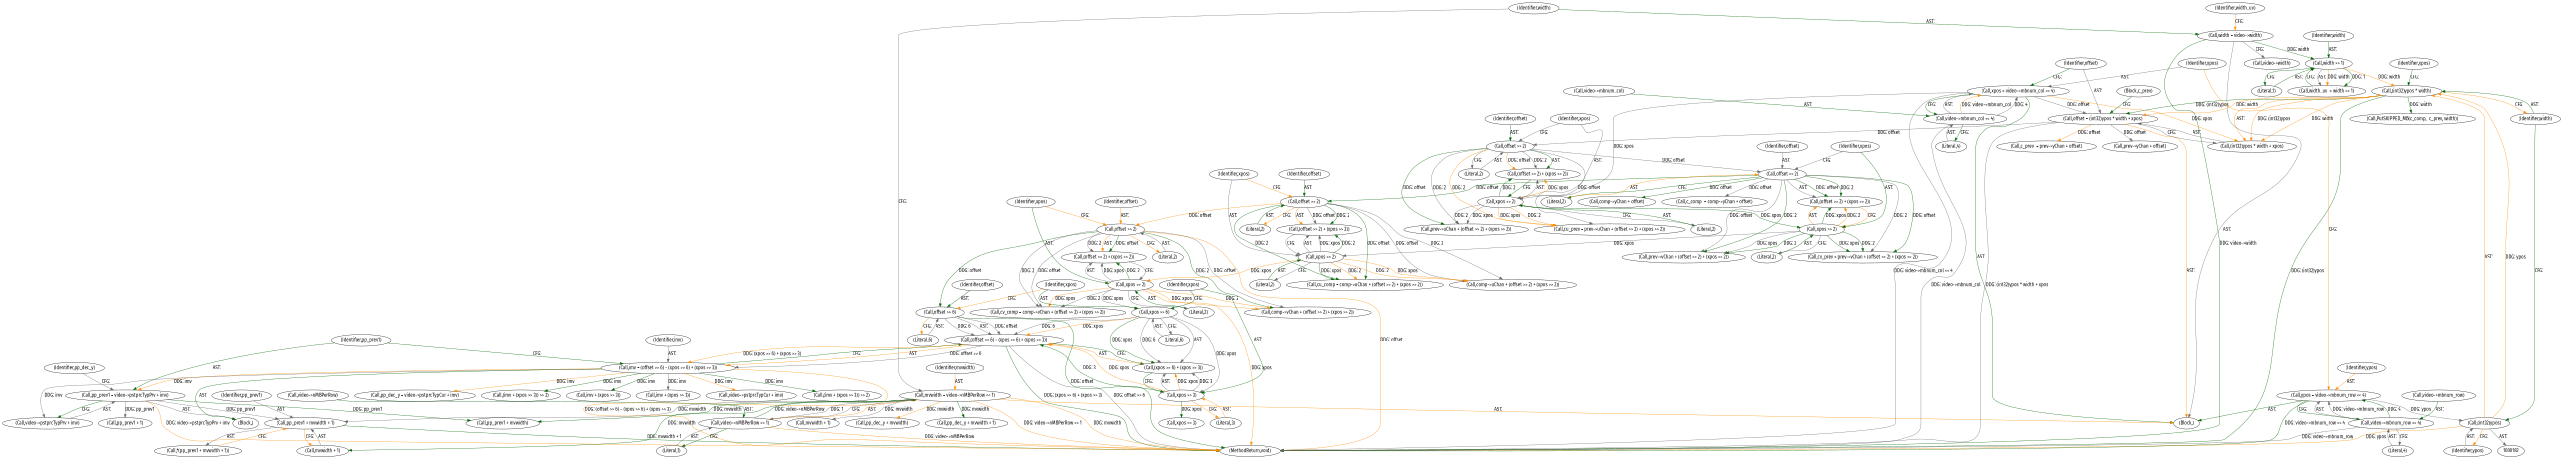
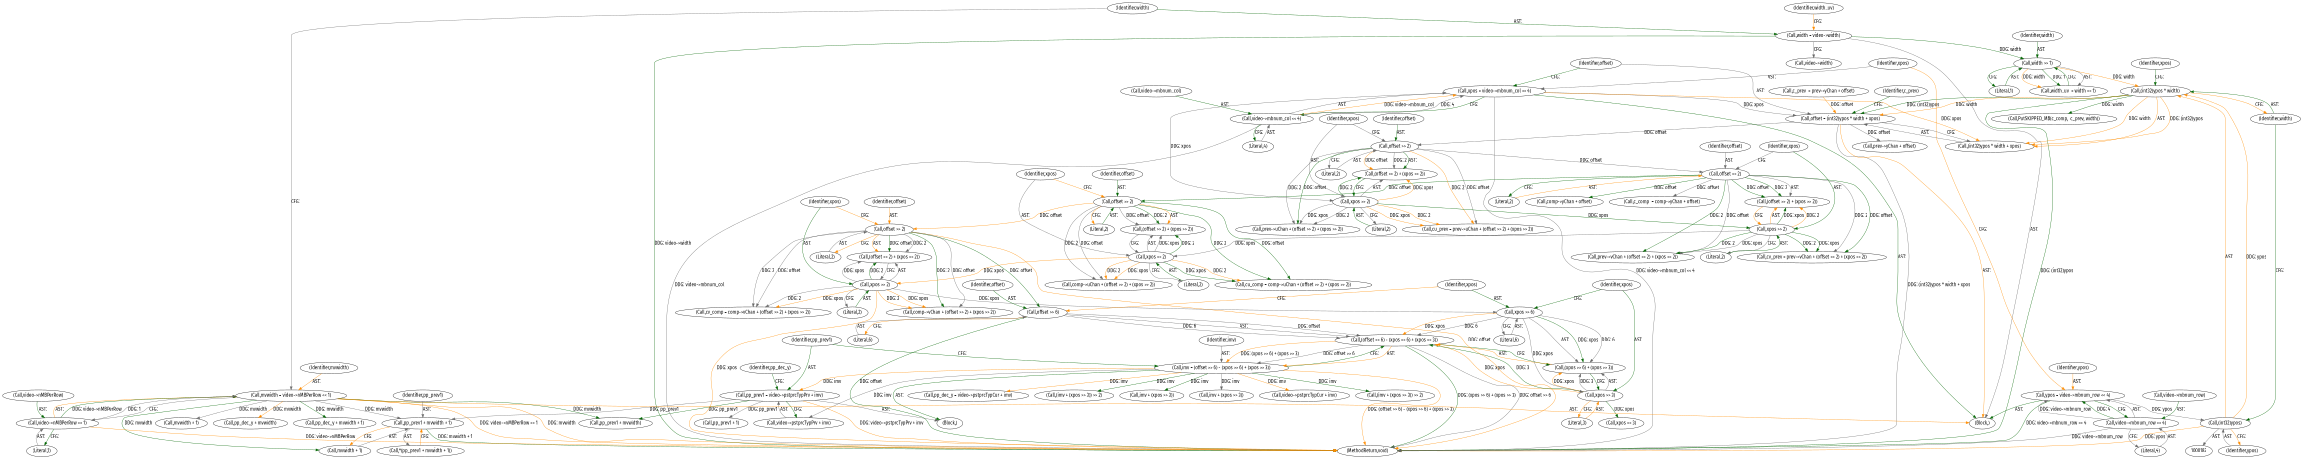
(2139, 91) -> (1901, 91)
(2079, 105) -> (1754, 105)
(2076, 132) -> (1829, 104)
(97, 381) -> (774, 380)
